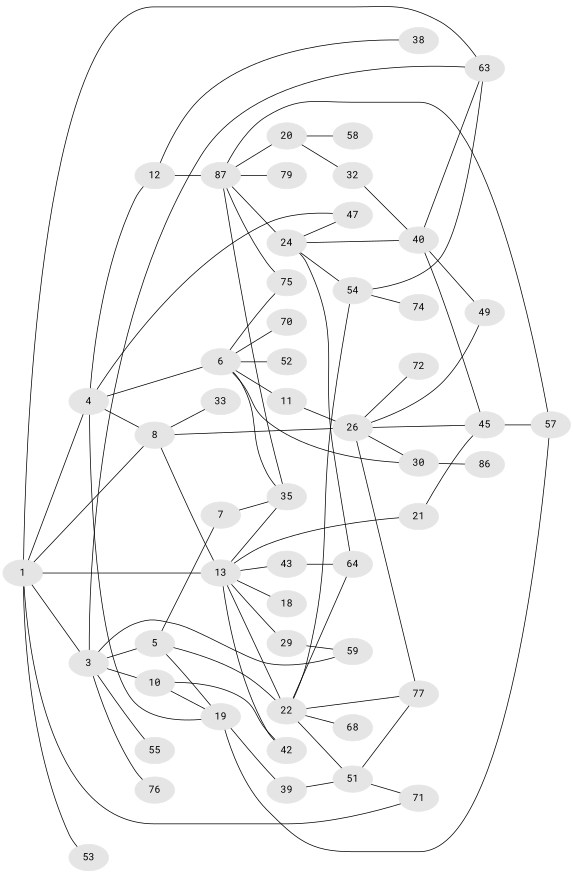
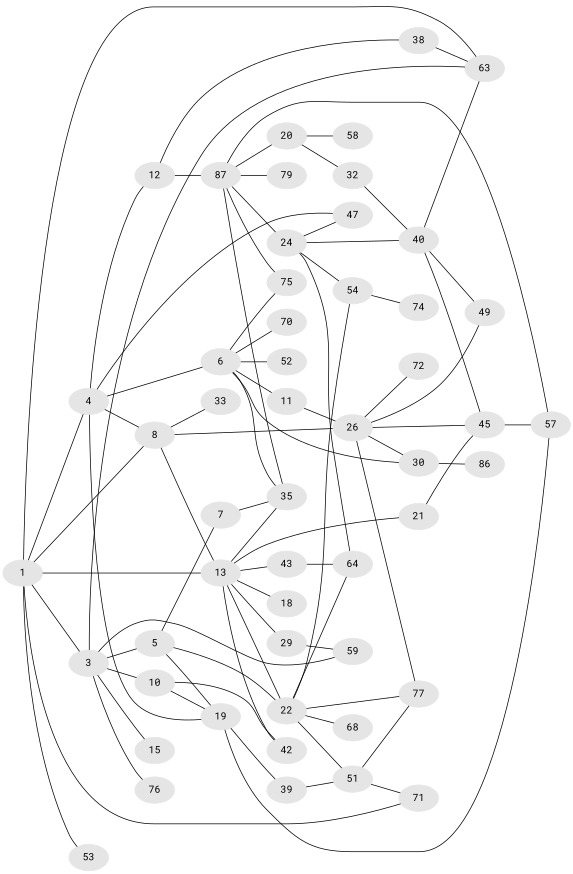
(460, 209) -> (452, 55)
(155, 750) -> (155, 750)
